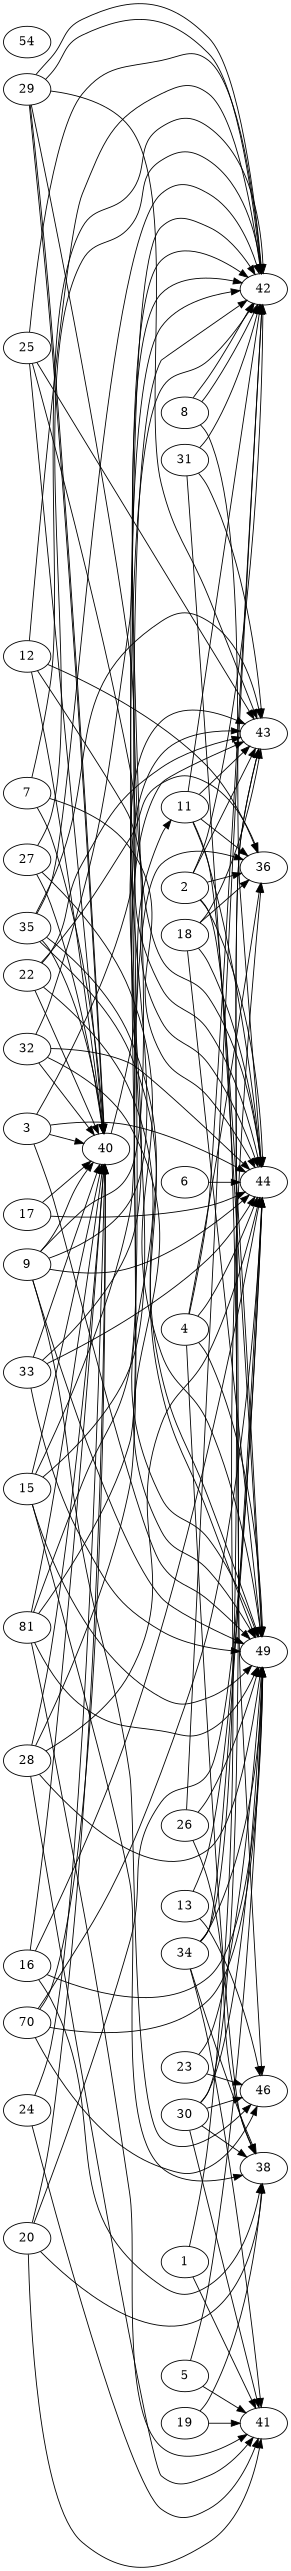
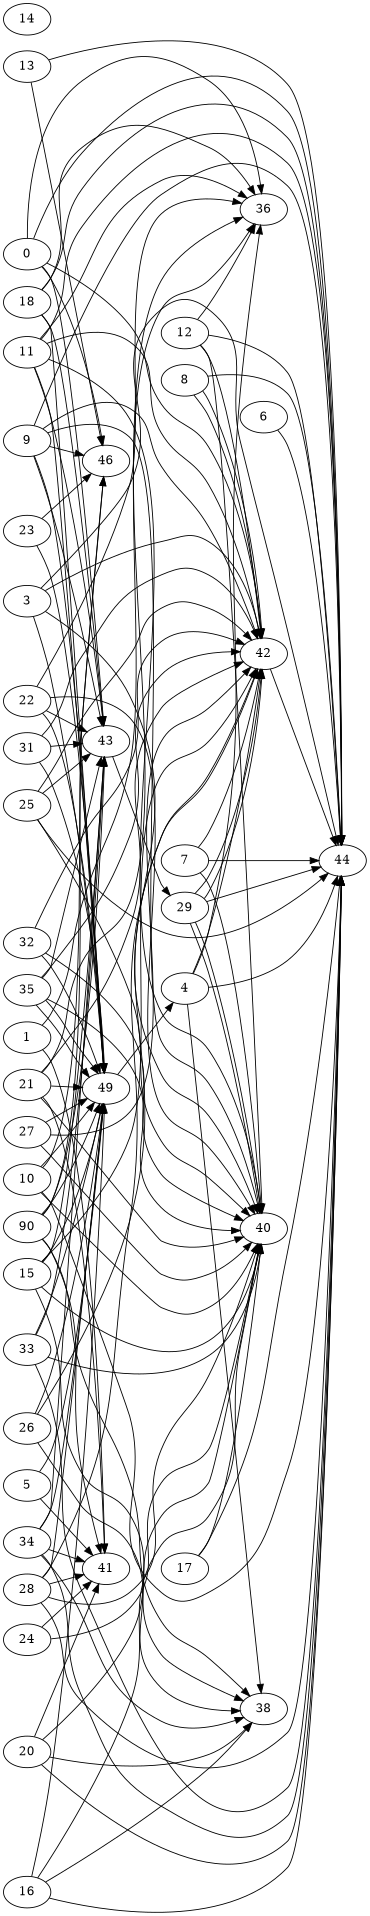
(27, 42) -> (27, 19)
(156, 433) -> (130, 803)
(185, 888) -> (27, 254)
(137, 979) -> (144, 777)
(157, 1085) -> (302, 753)
(246, 1481) -> (143, 1042)
(27, 1627) -> (27, 1085)
(27, 2023) -> (27, 1180)
(185, 2115) -> (27, 1227)
(185, 2423) -> none
